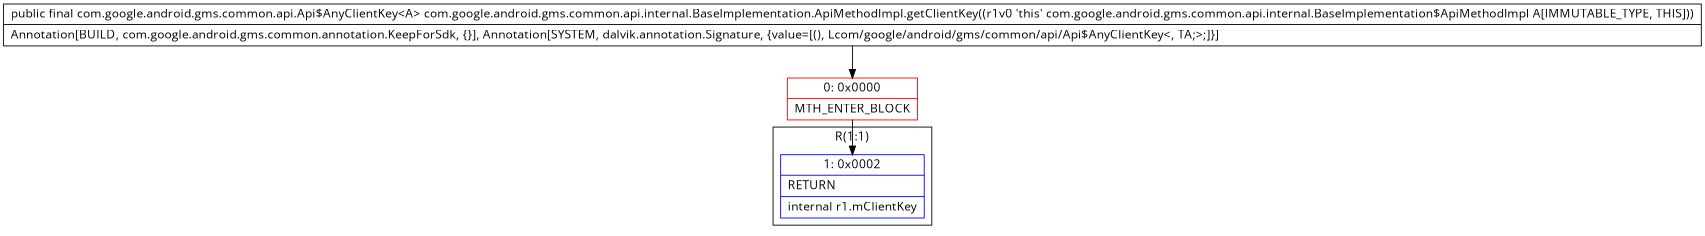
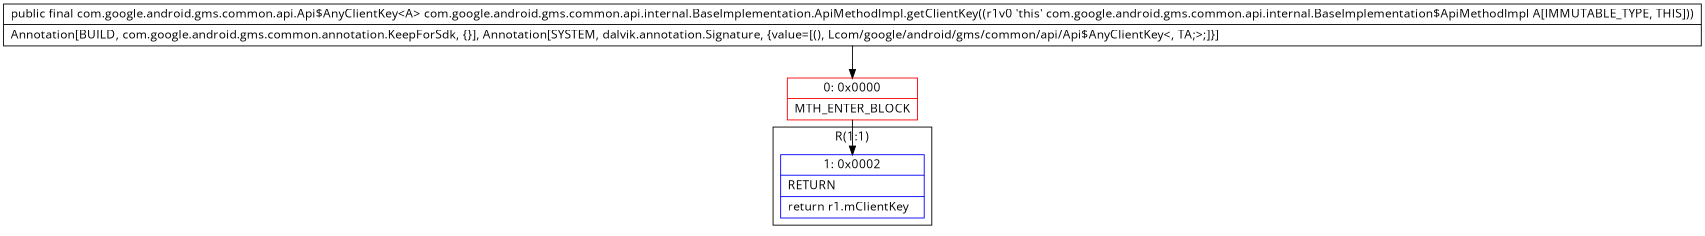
(852, 207) -> (848, 207)
